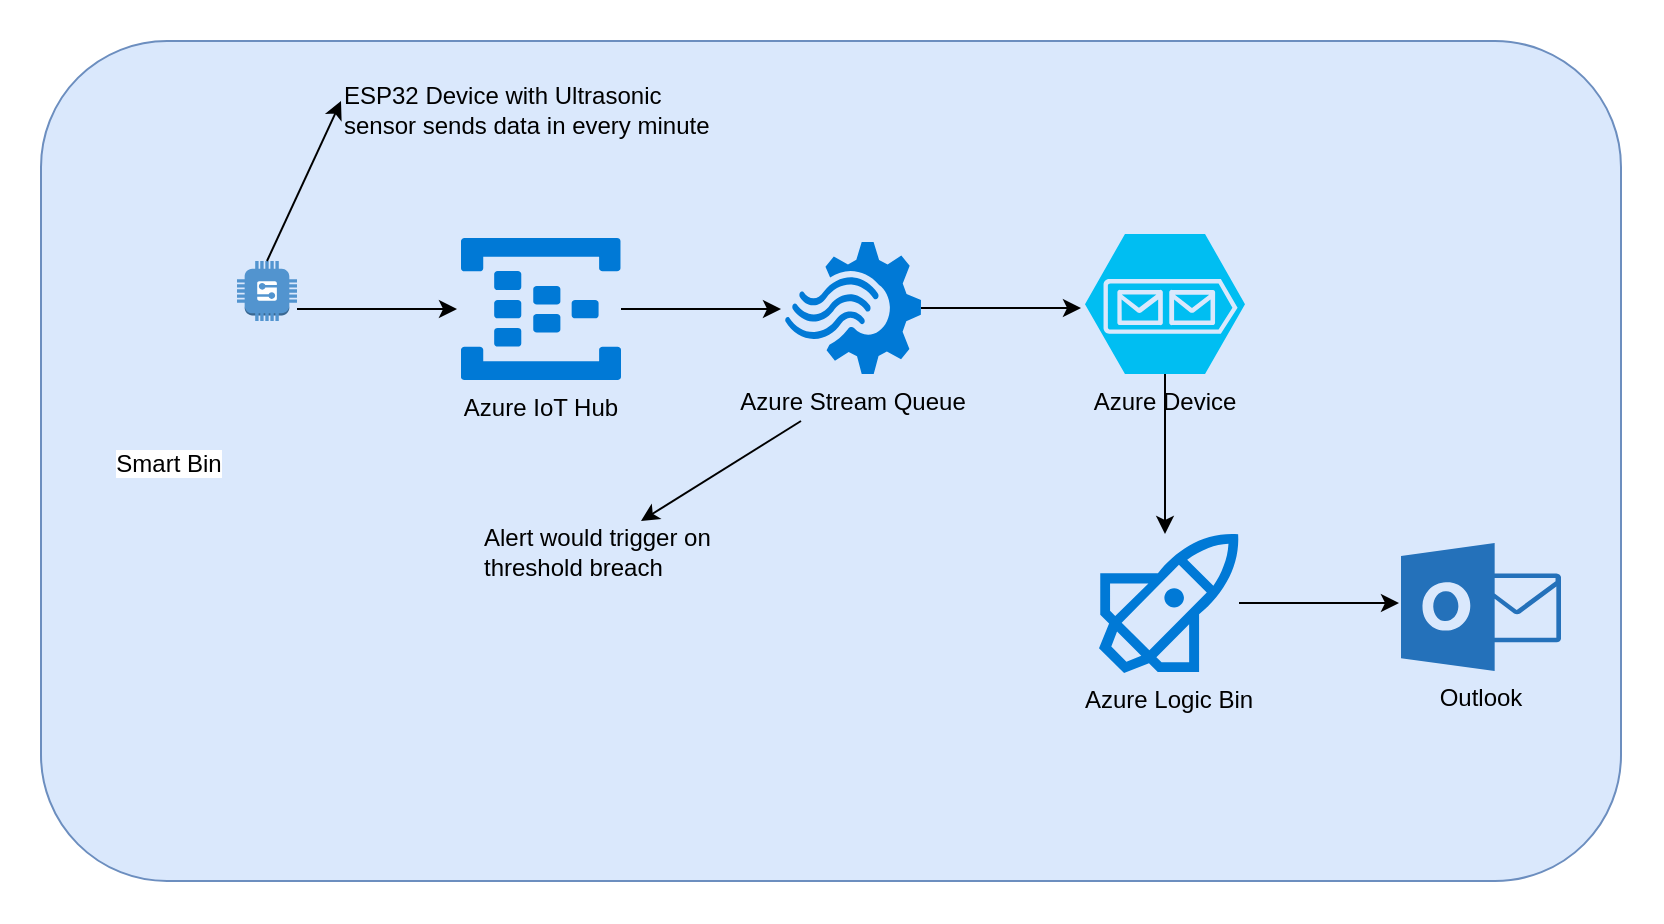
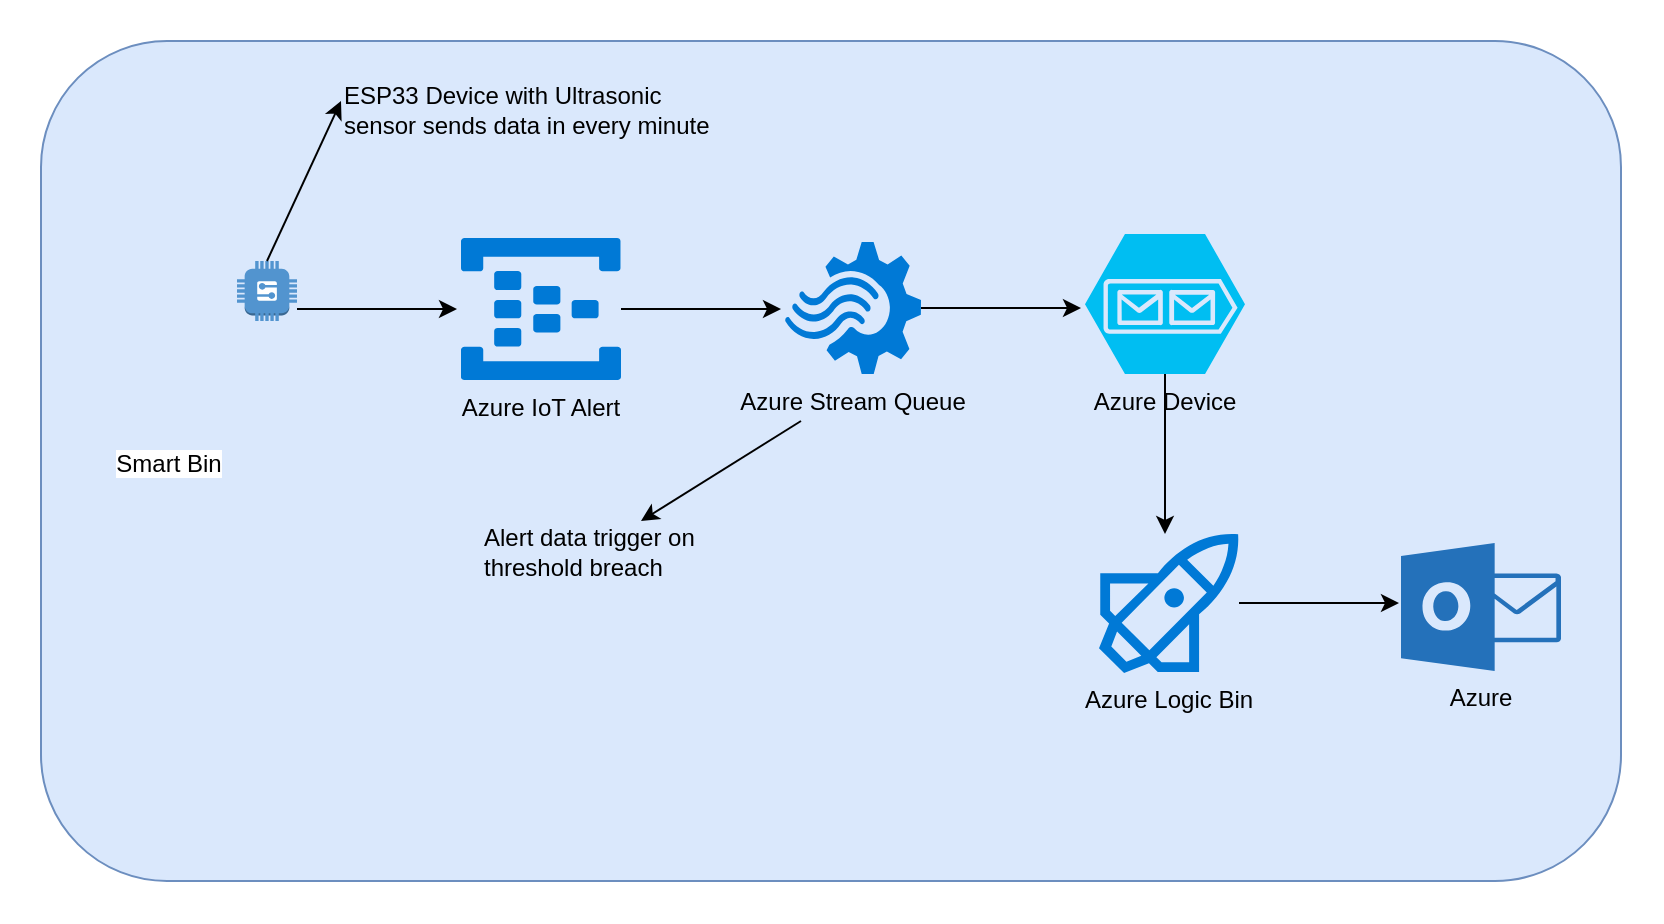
(543, 111) -> (543, 111)
(542, 409) -> (542, 409)
(613, 553) -> (613, 553)
(1482, 699) -> (1482, 699)
